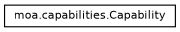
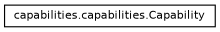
(90, 16) -> (110, 16)
